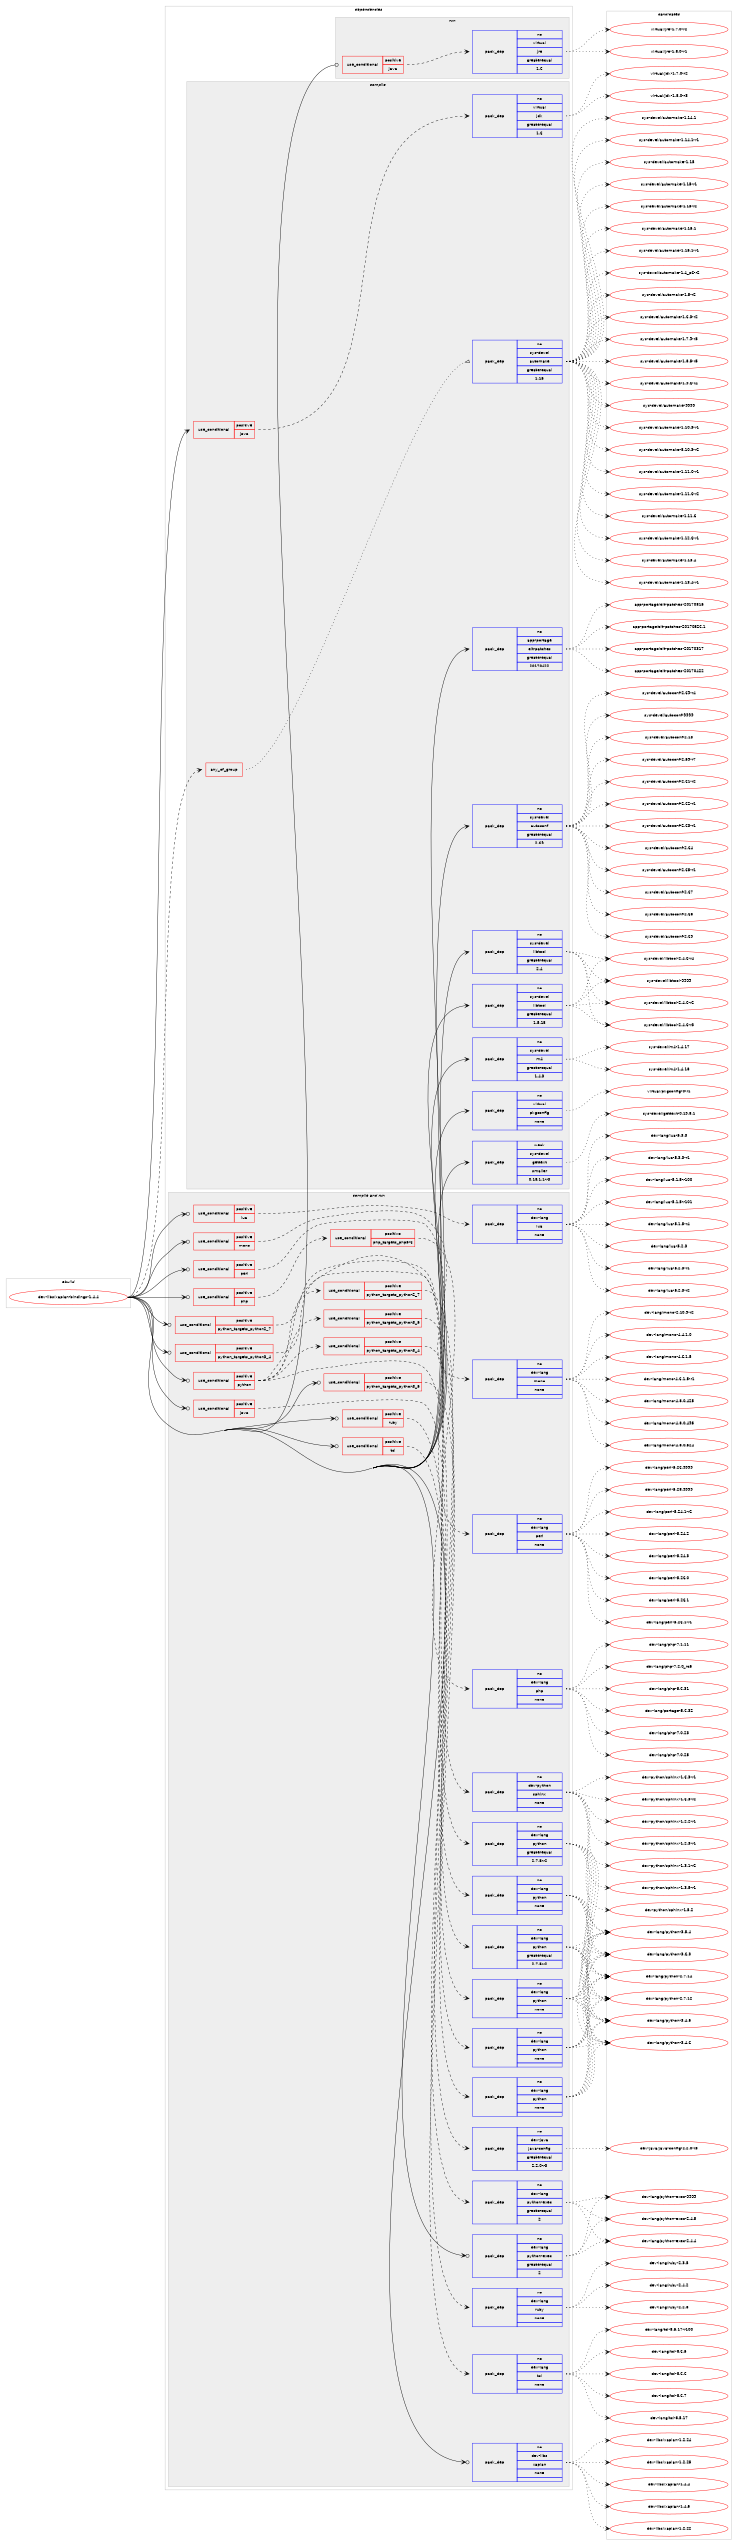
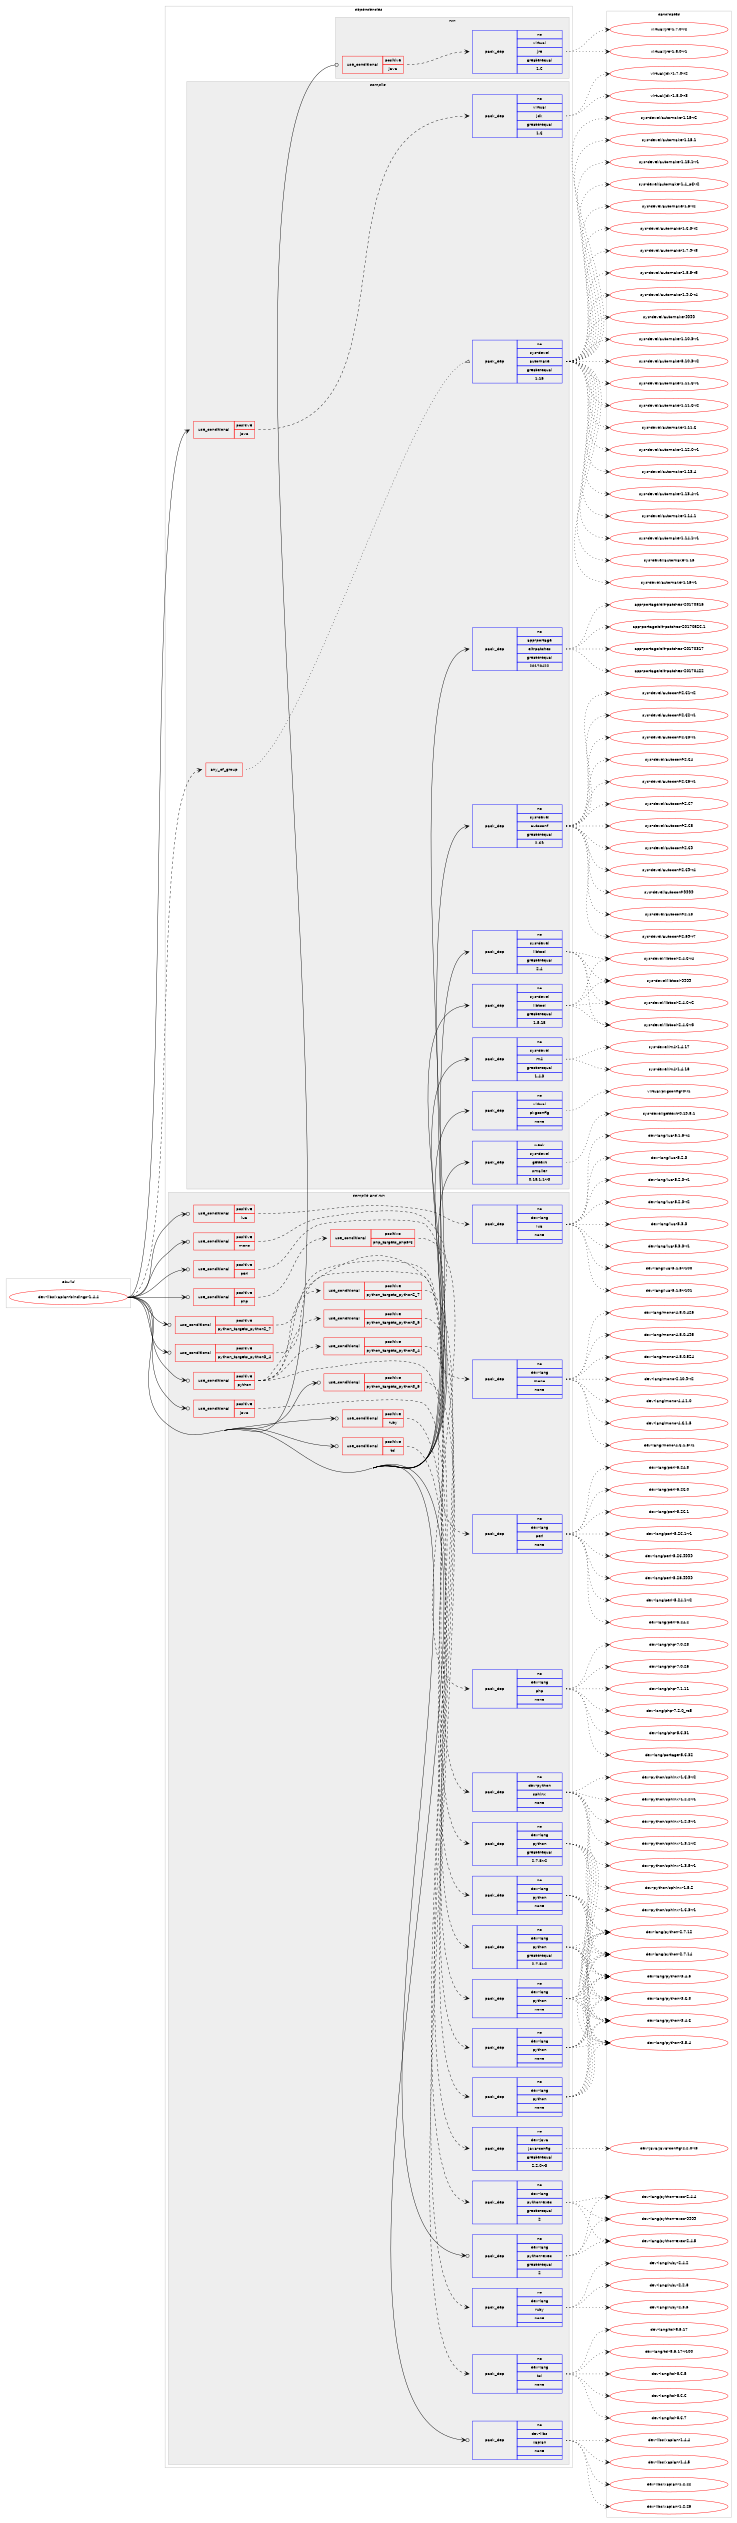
(669, 2440) -> none
